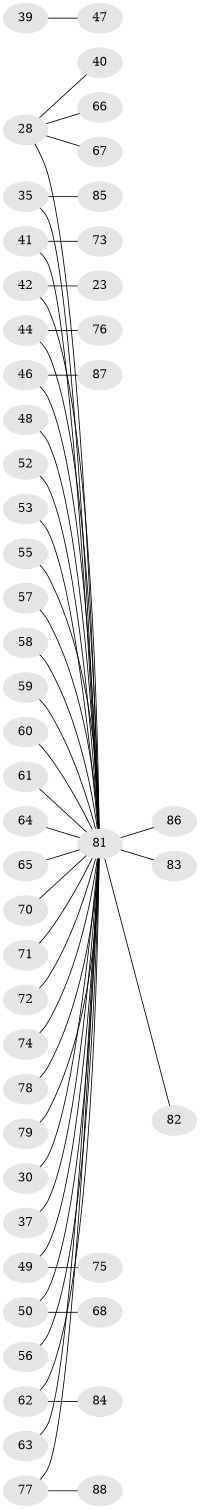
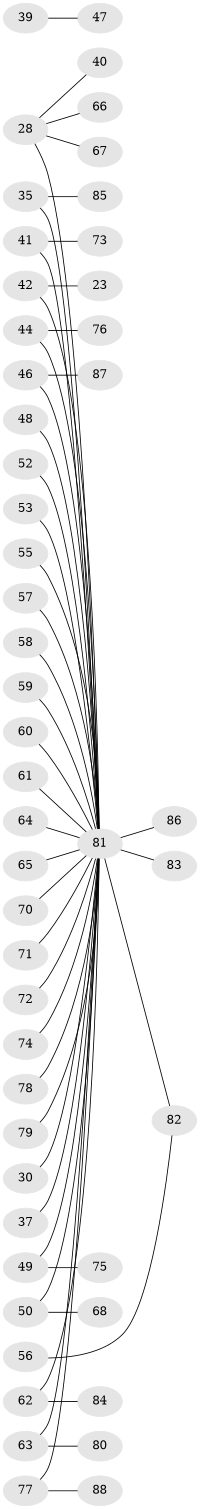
(87, 1105) -> (148, 1277)
none -> (100, 1446)
